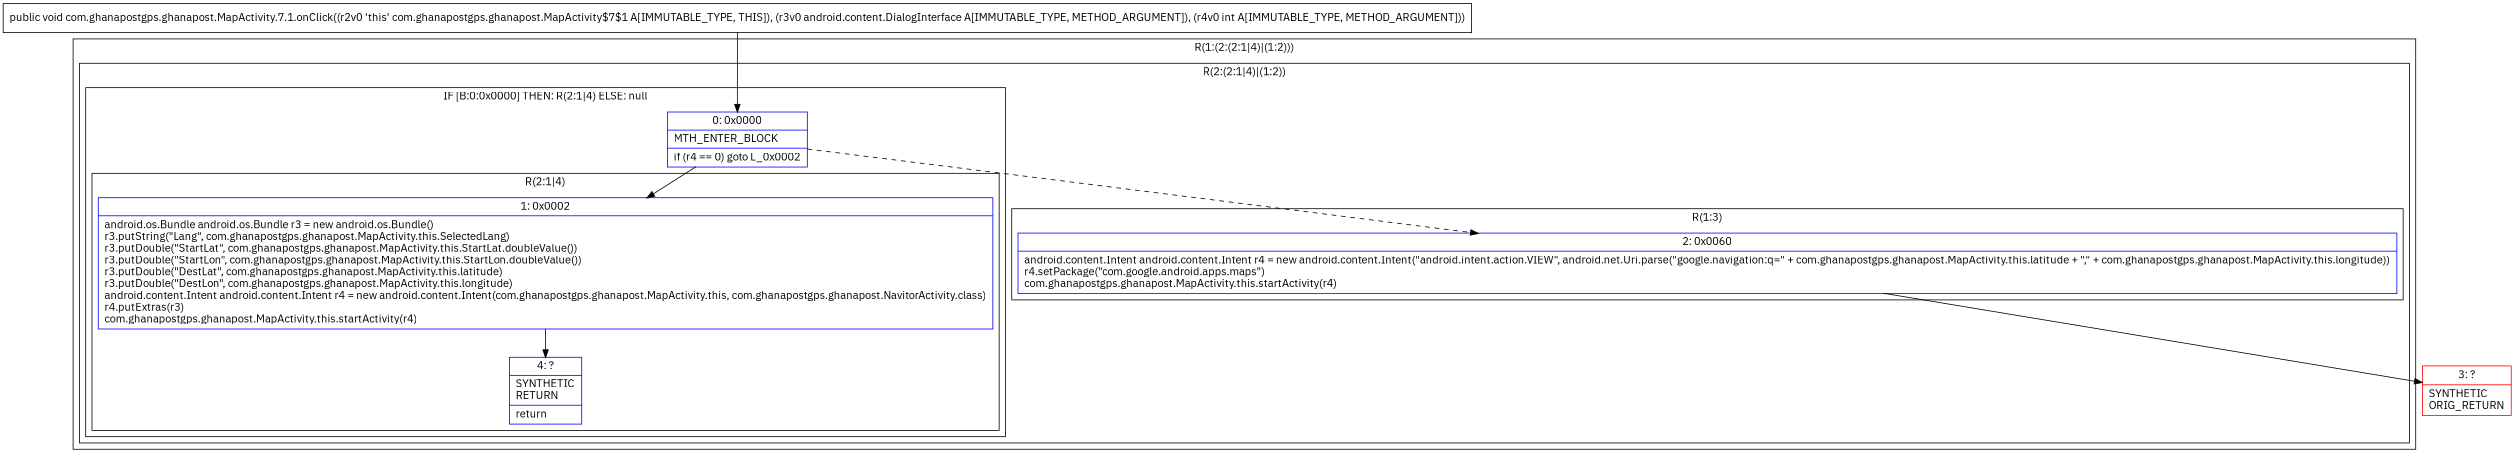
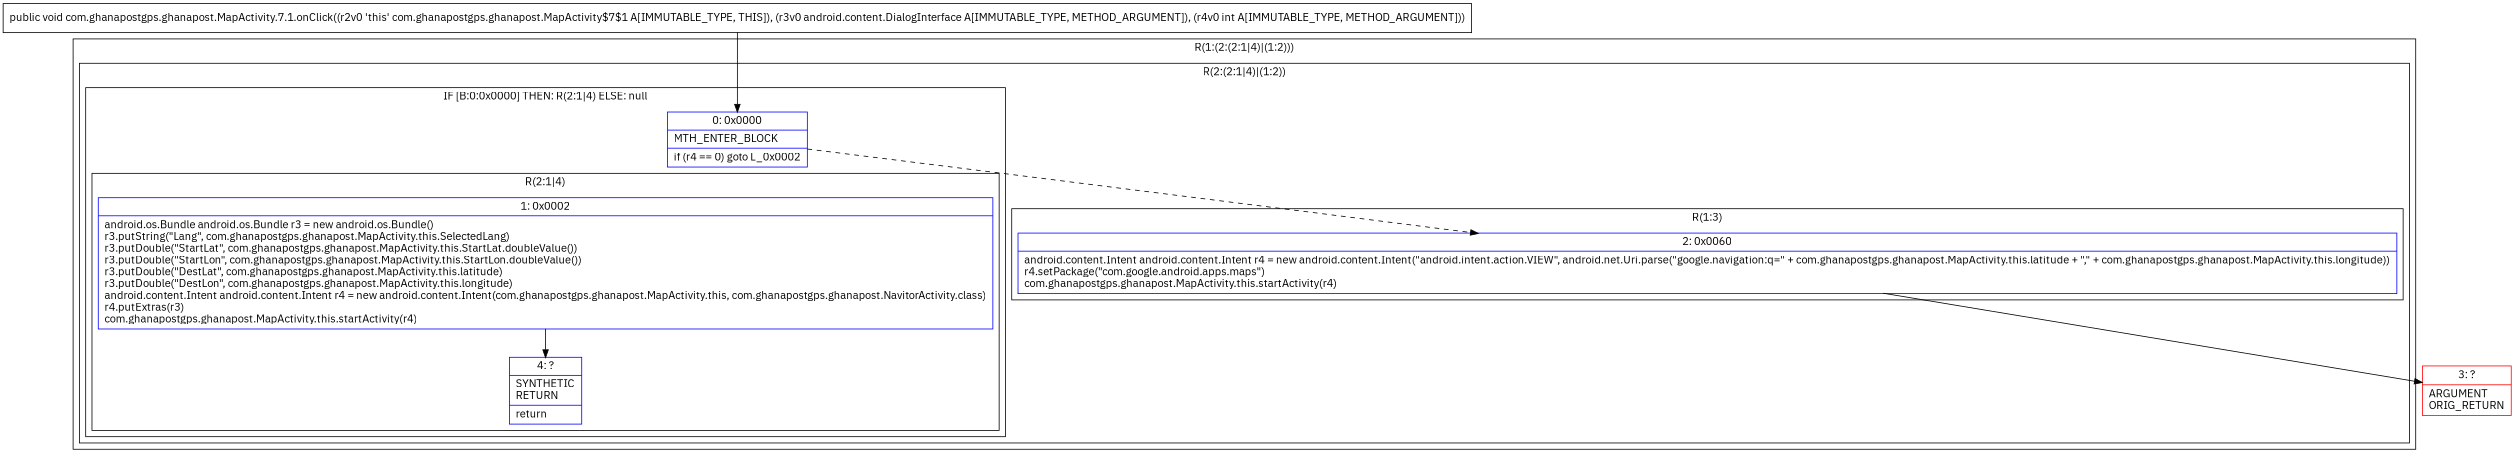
(675, 180) -> none
(2459, 394) -> (2459, 394)
